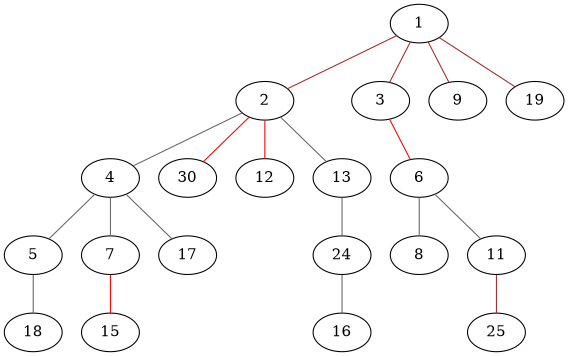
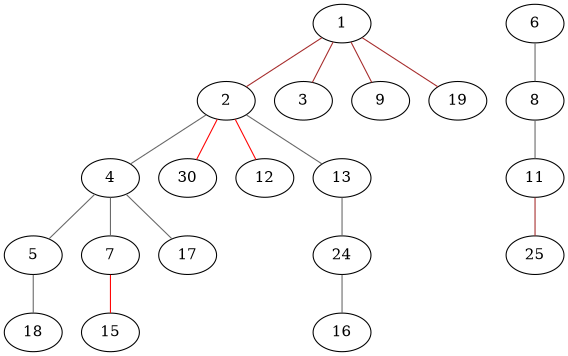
(400, 139) -> none
(458, 216) -> (535, 139)
